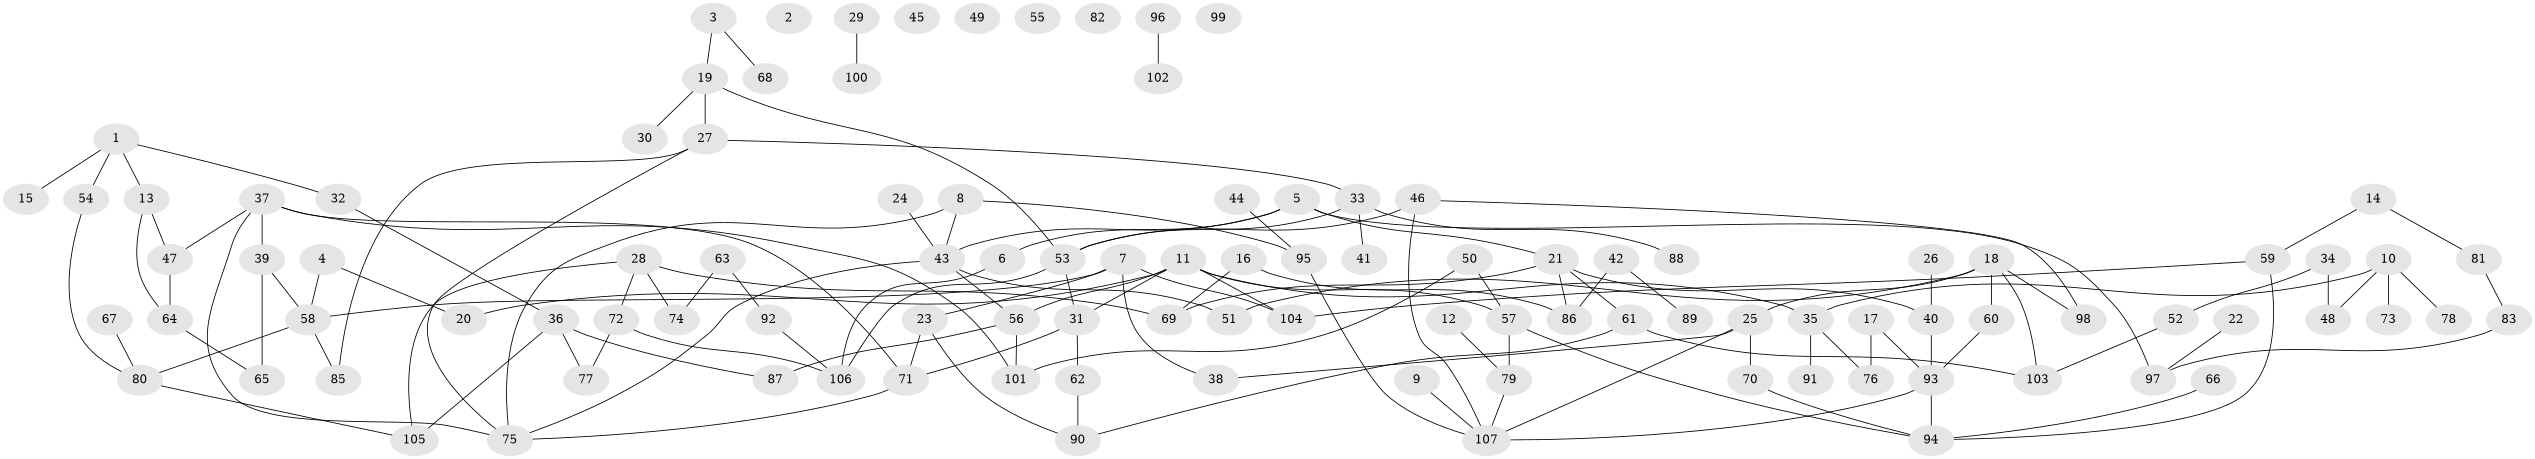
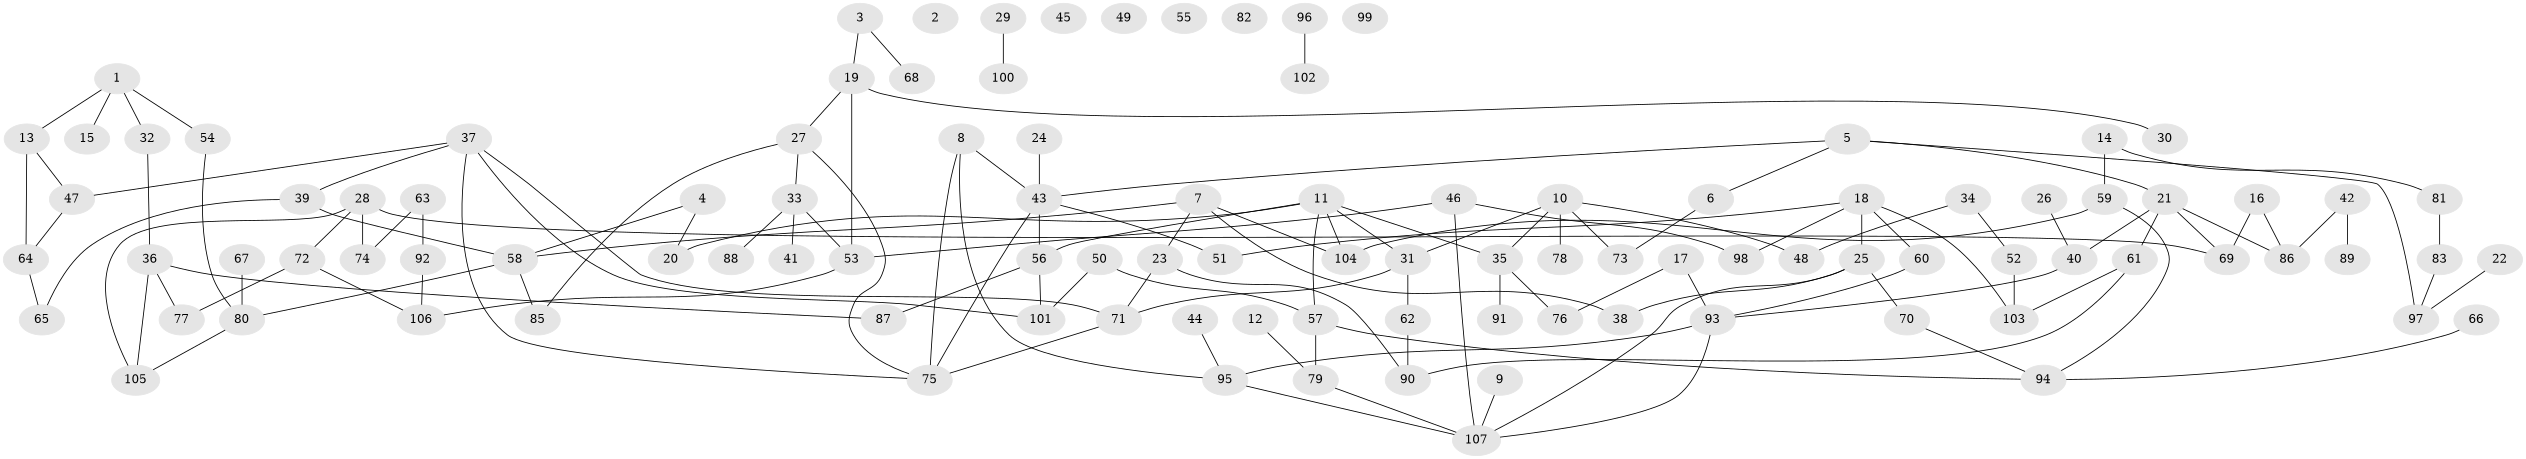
(905, 285) -> (1666, 230)
(1070, 290) -> (1512, 219)
(1931, 410) -> (1446, 351)
